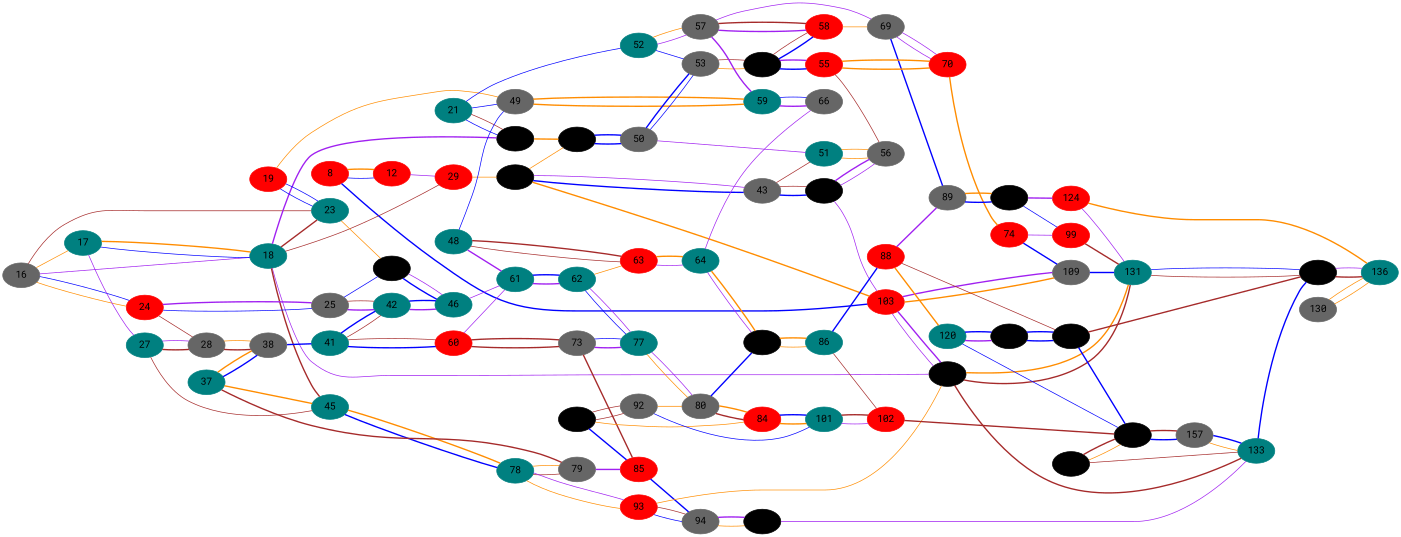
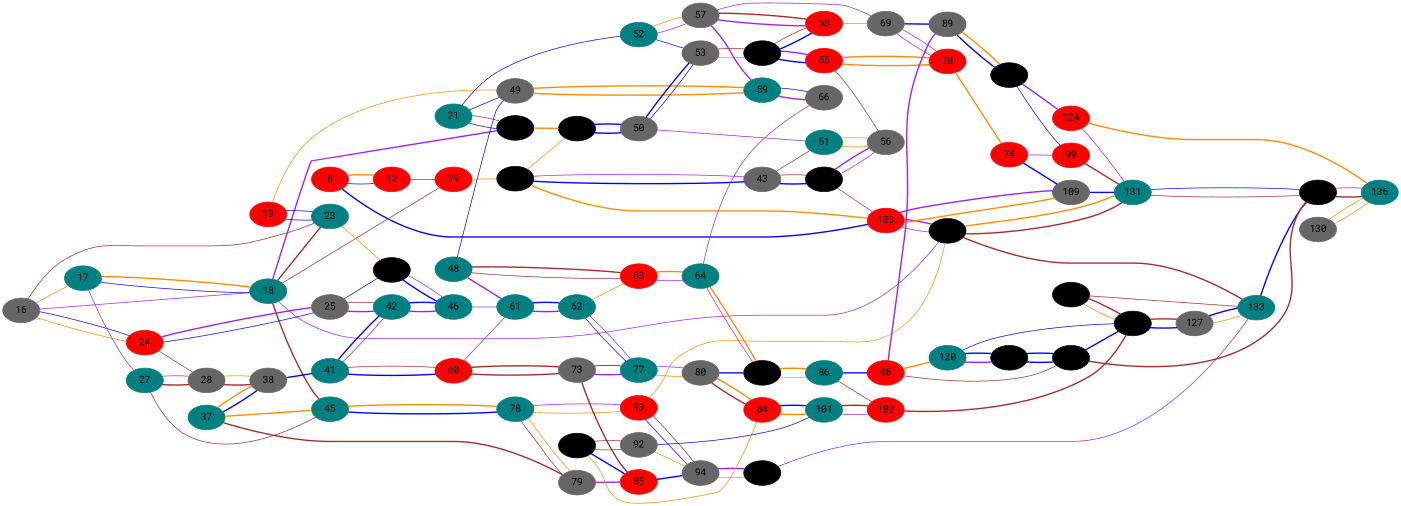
(670, 406) -> (670, 459)
(1195, 435) -> (1195, 323)
